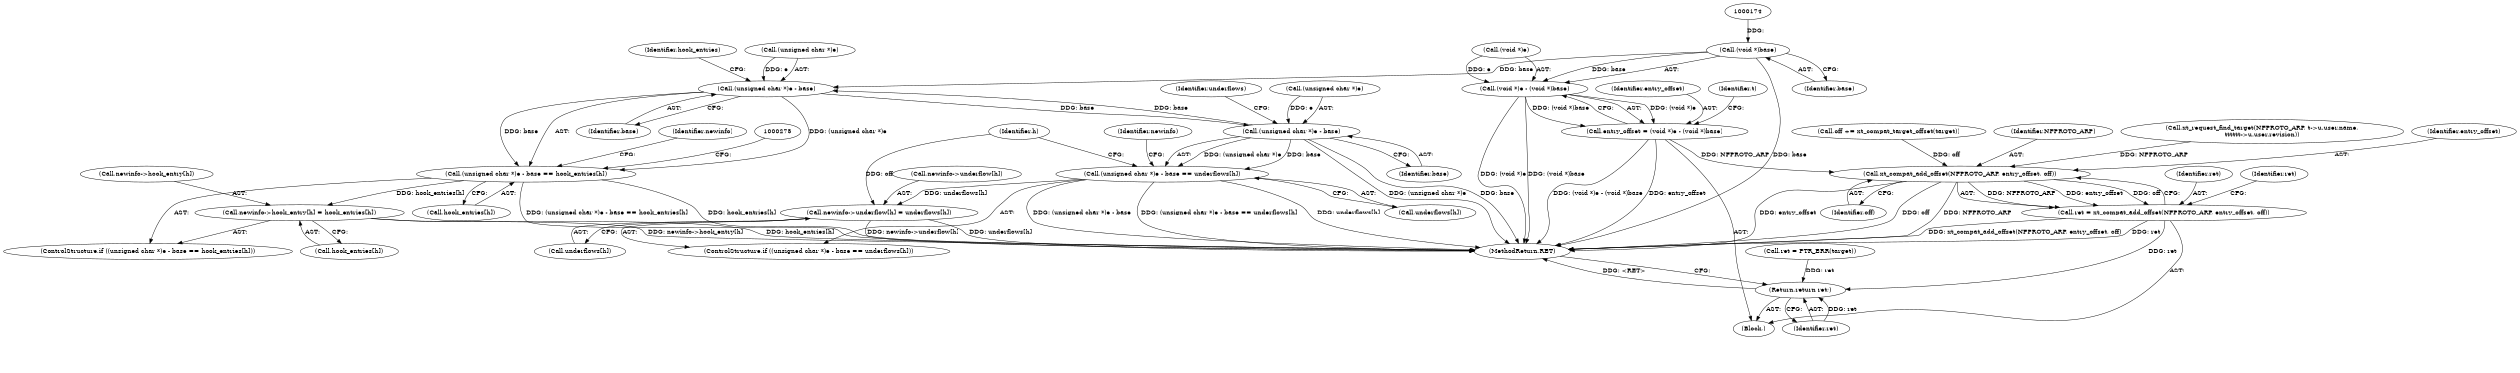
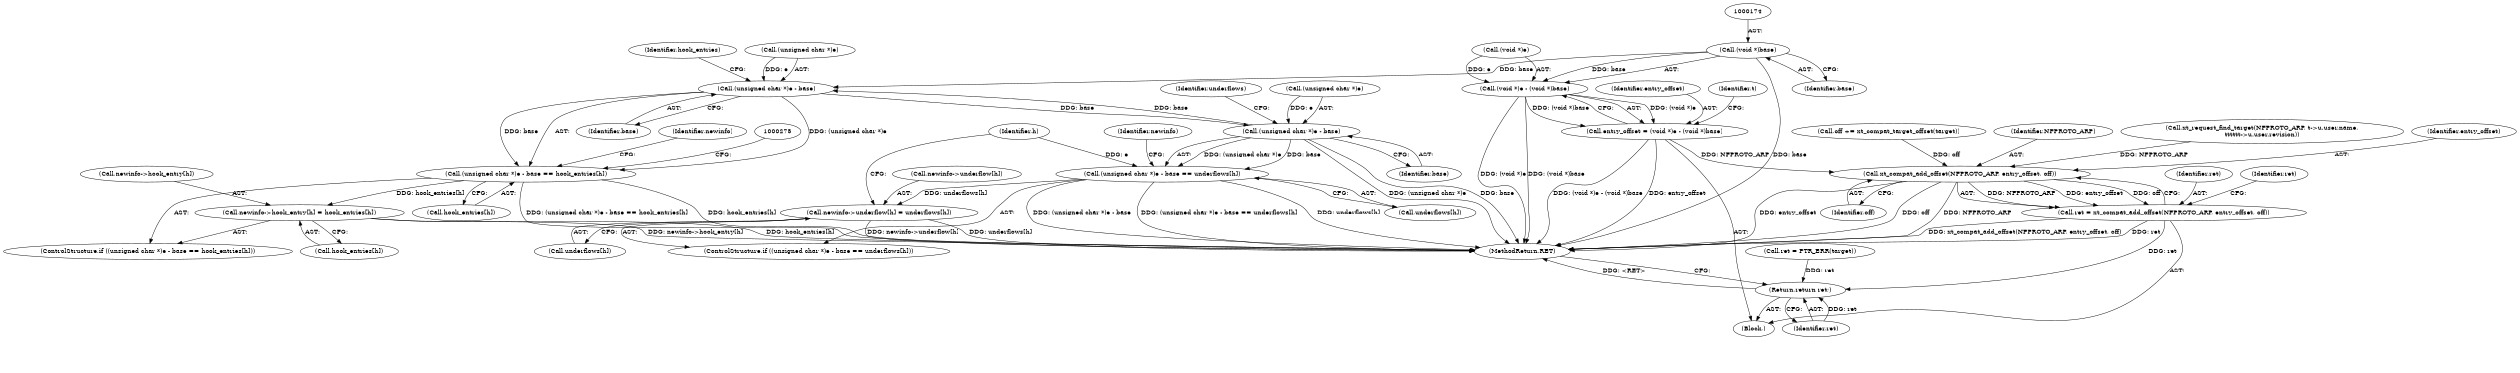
(1756, 31) -> (1756, 31)
(1117, 155) -> (1117, 155)
(879, 174) -> (879, 174)
